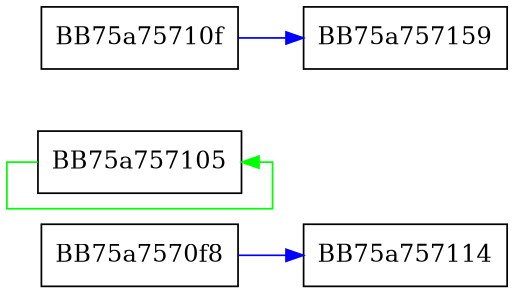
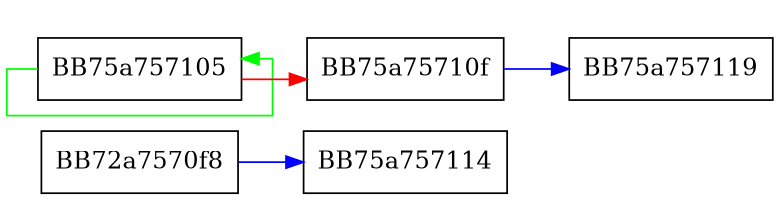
(405, 38) -> (671, 69)
none -> (262, 79)
(140, 255) -> (140, 162)
